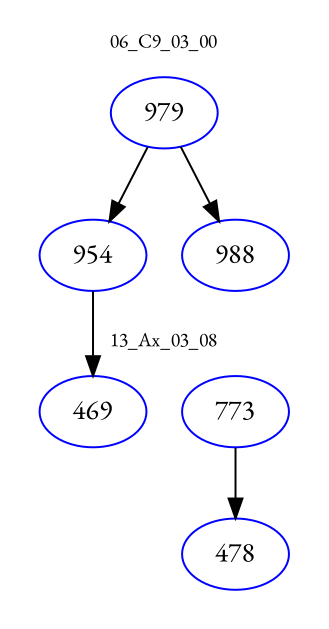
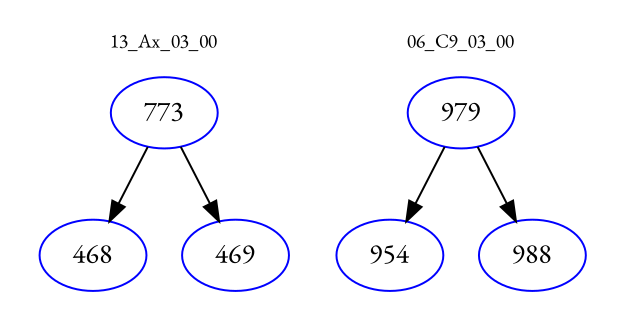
(93, 335) -> (195, 175)
(164, 341) -> (164, 43)
(236, 554) -> (93, 255)
